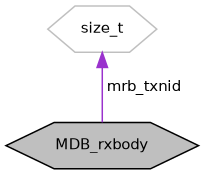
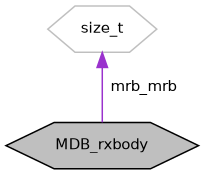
(142, 87) -> (142, 87)
